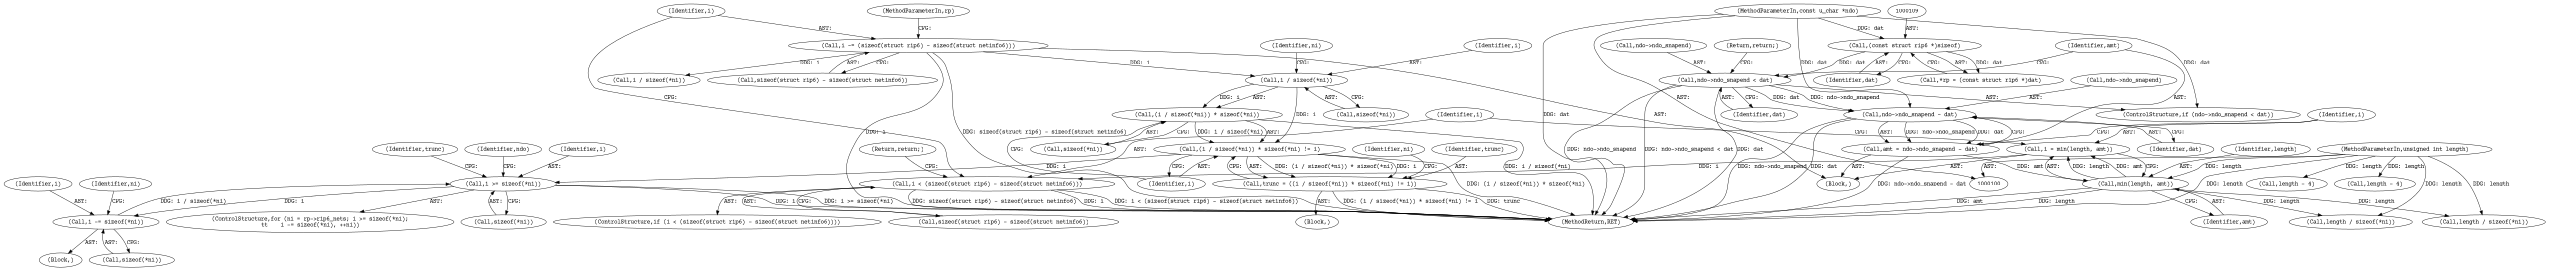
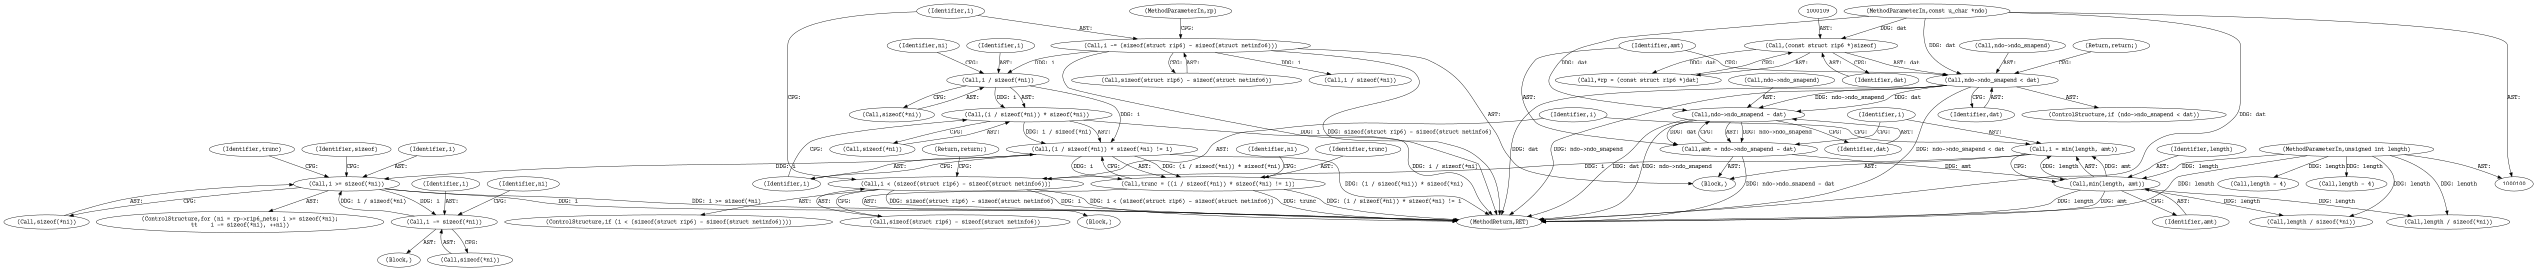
(2045, 31) -> (1929, 53)
(1852, 63) -> (1907, 63)
(503, 149) -> (346, 149)
